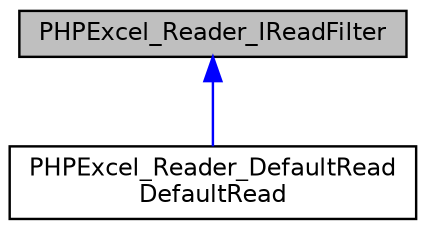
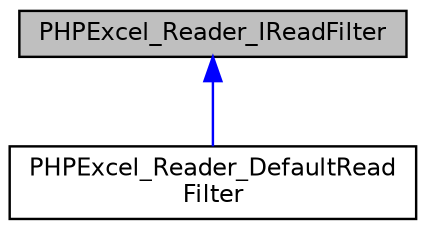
(213, 183) -> (213, 183)
